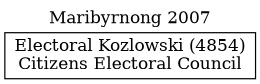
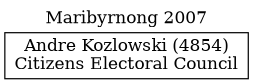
(130, 56) -> (127, 56)
